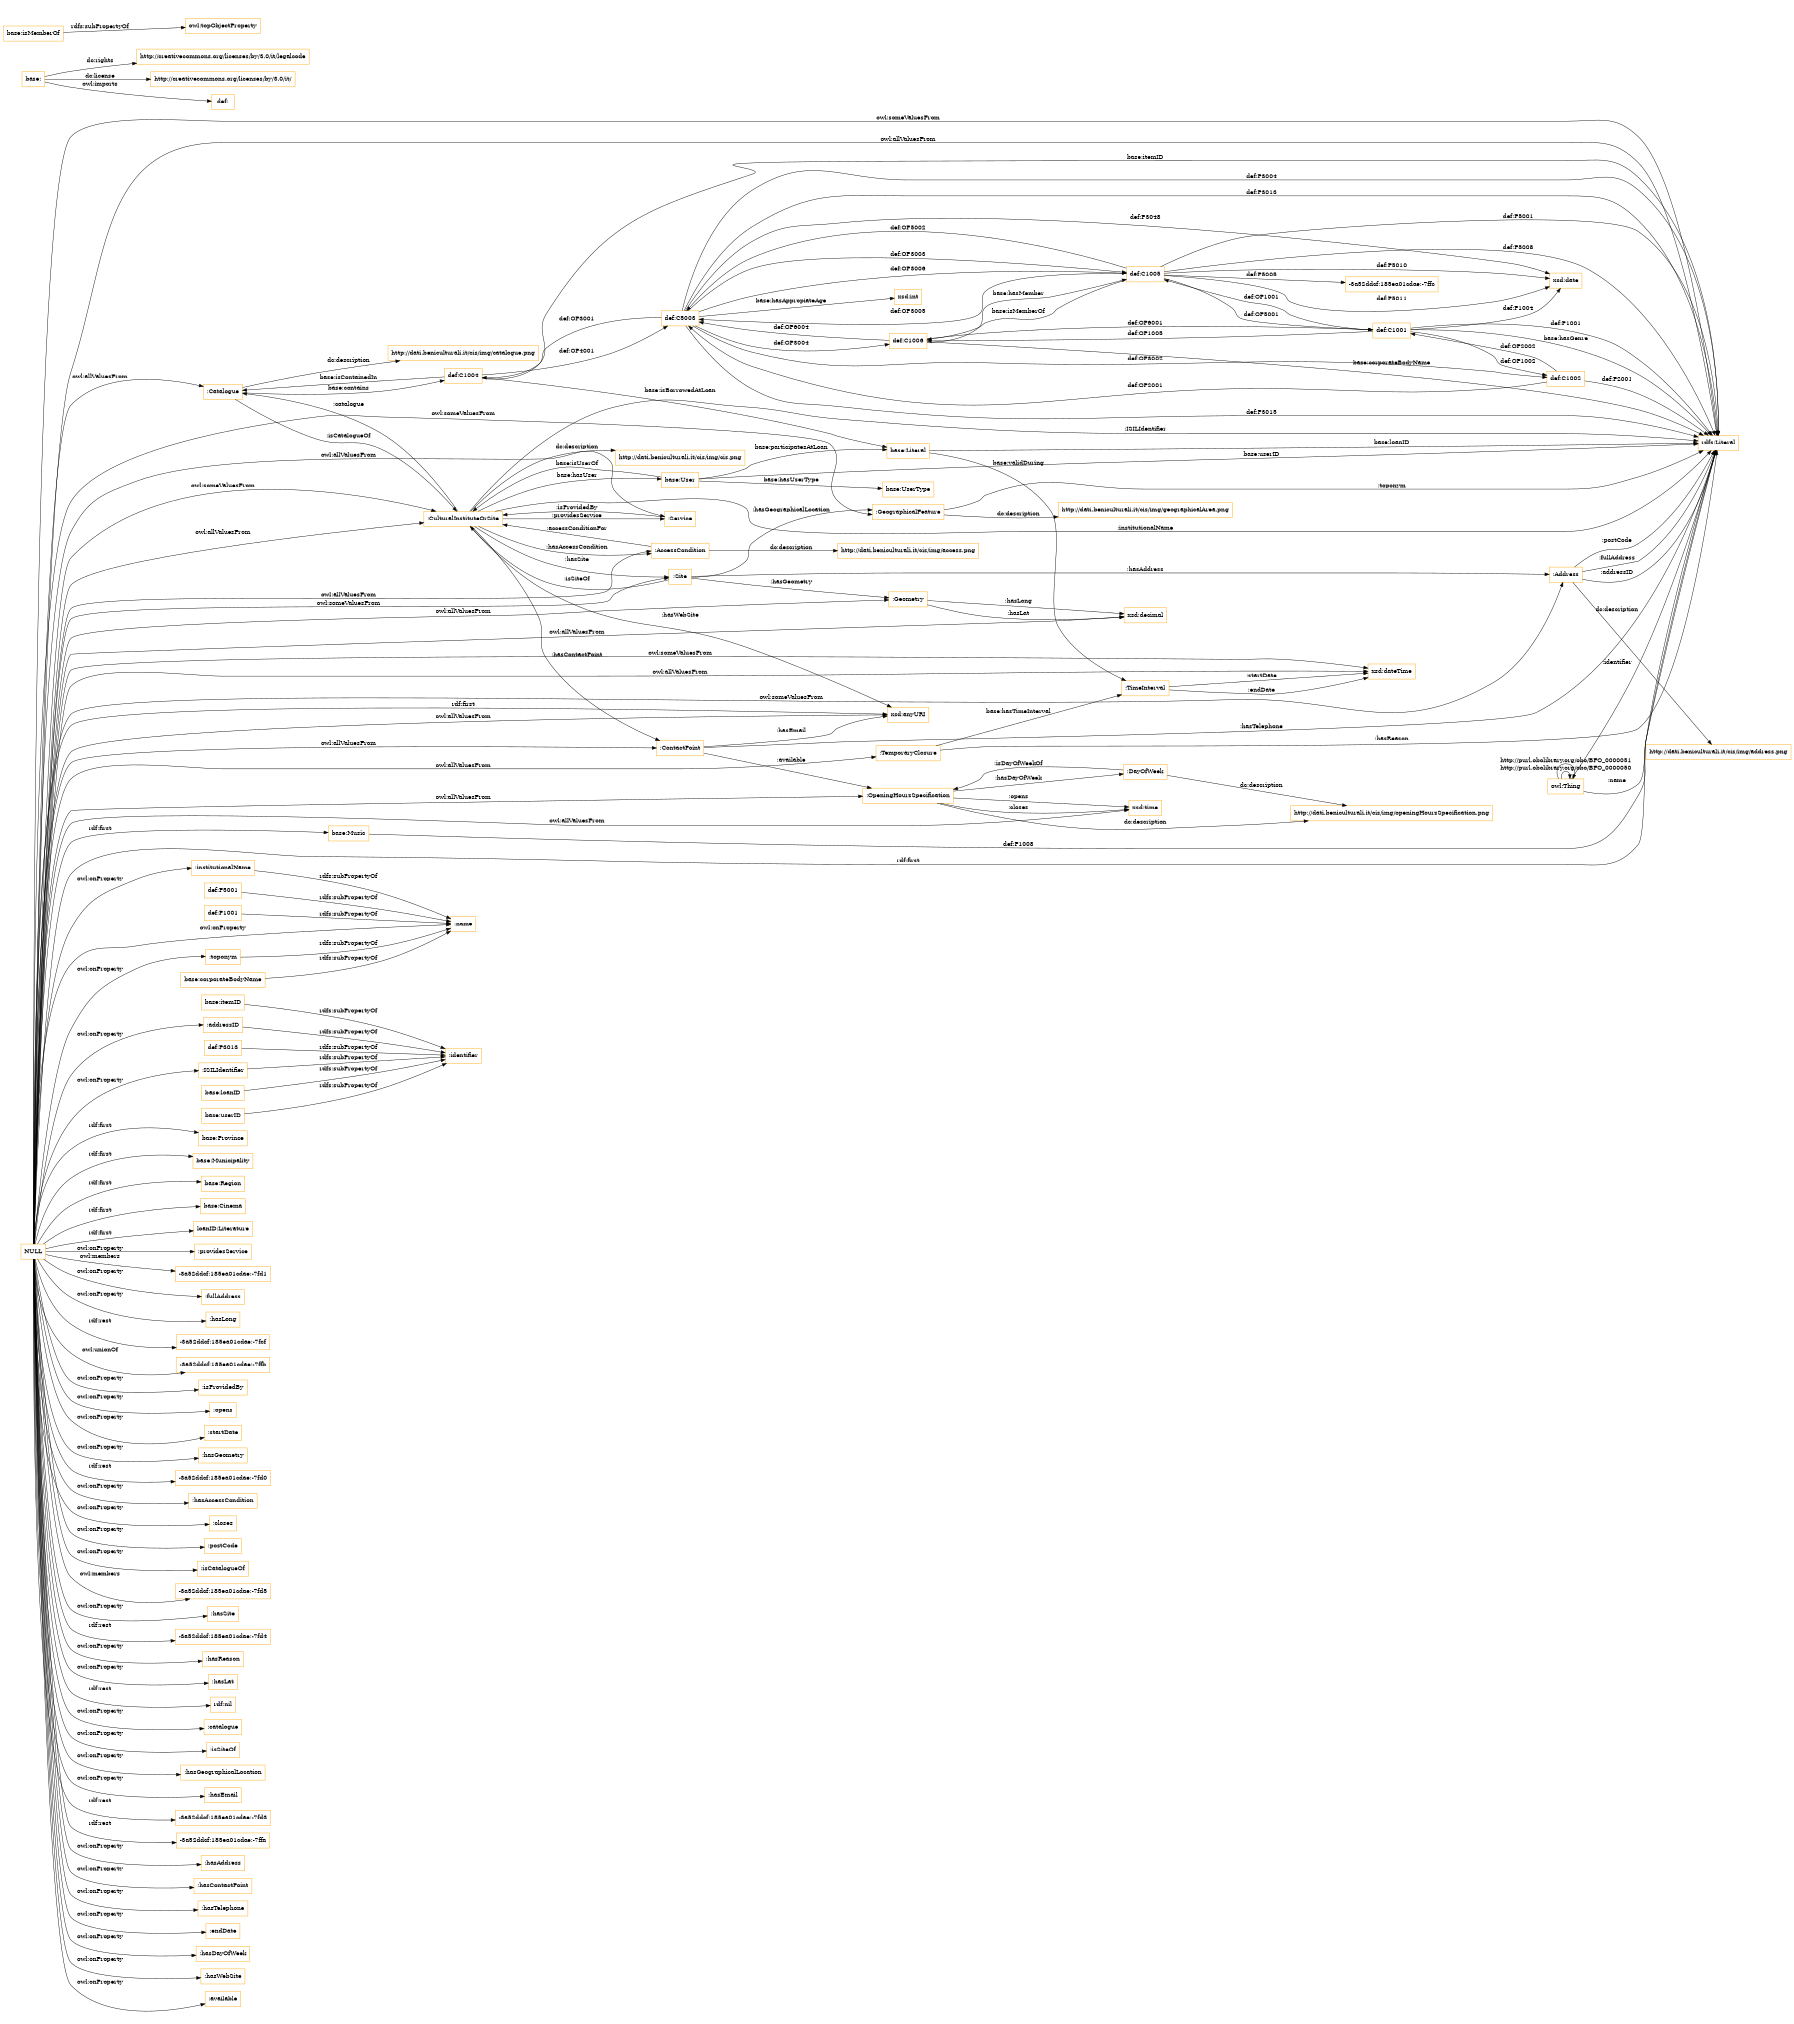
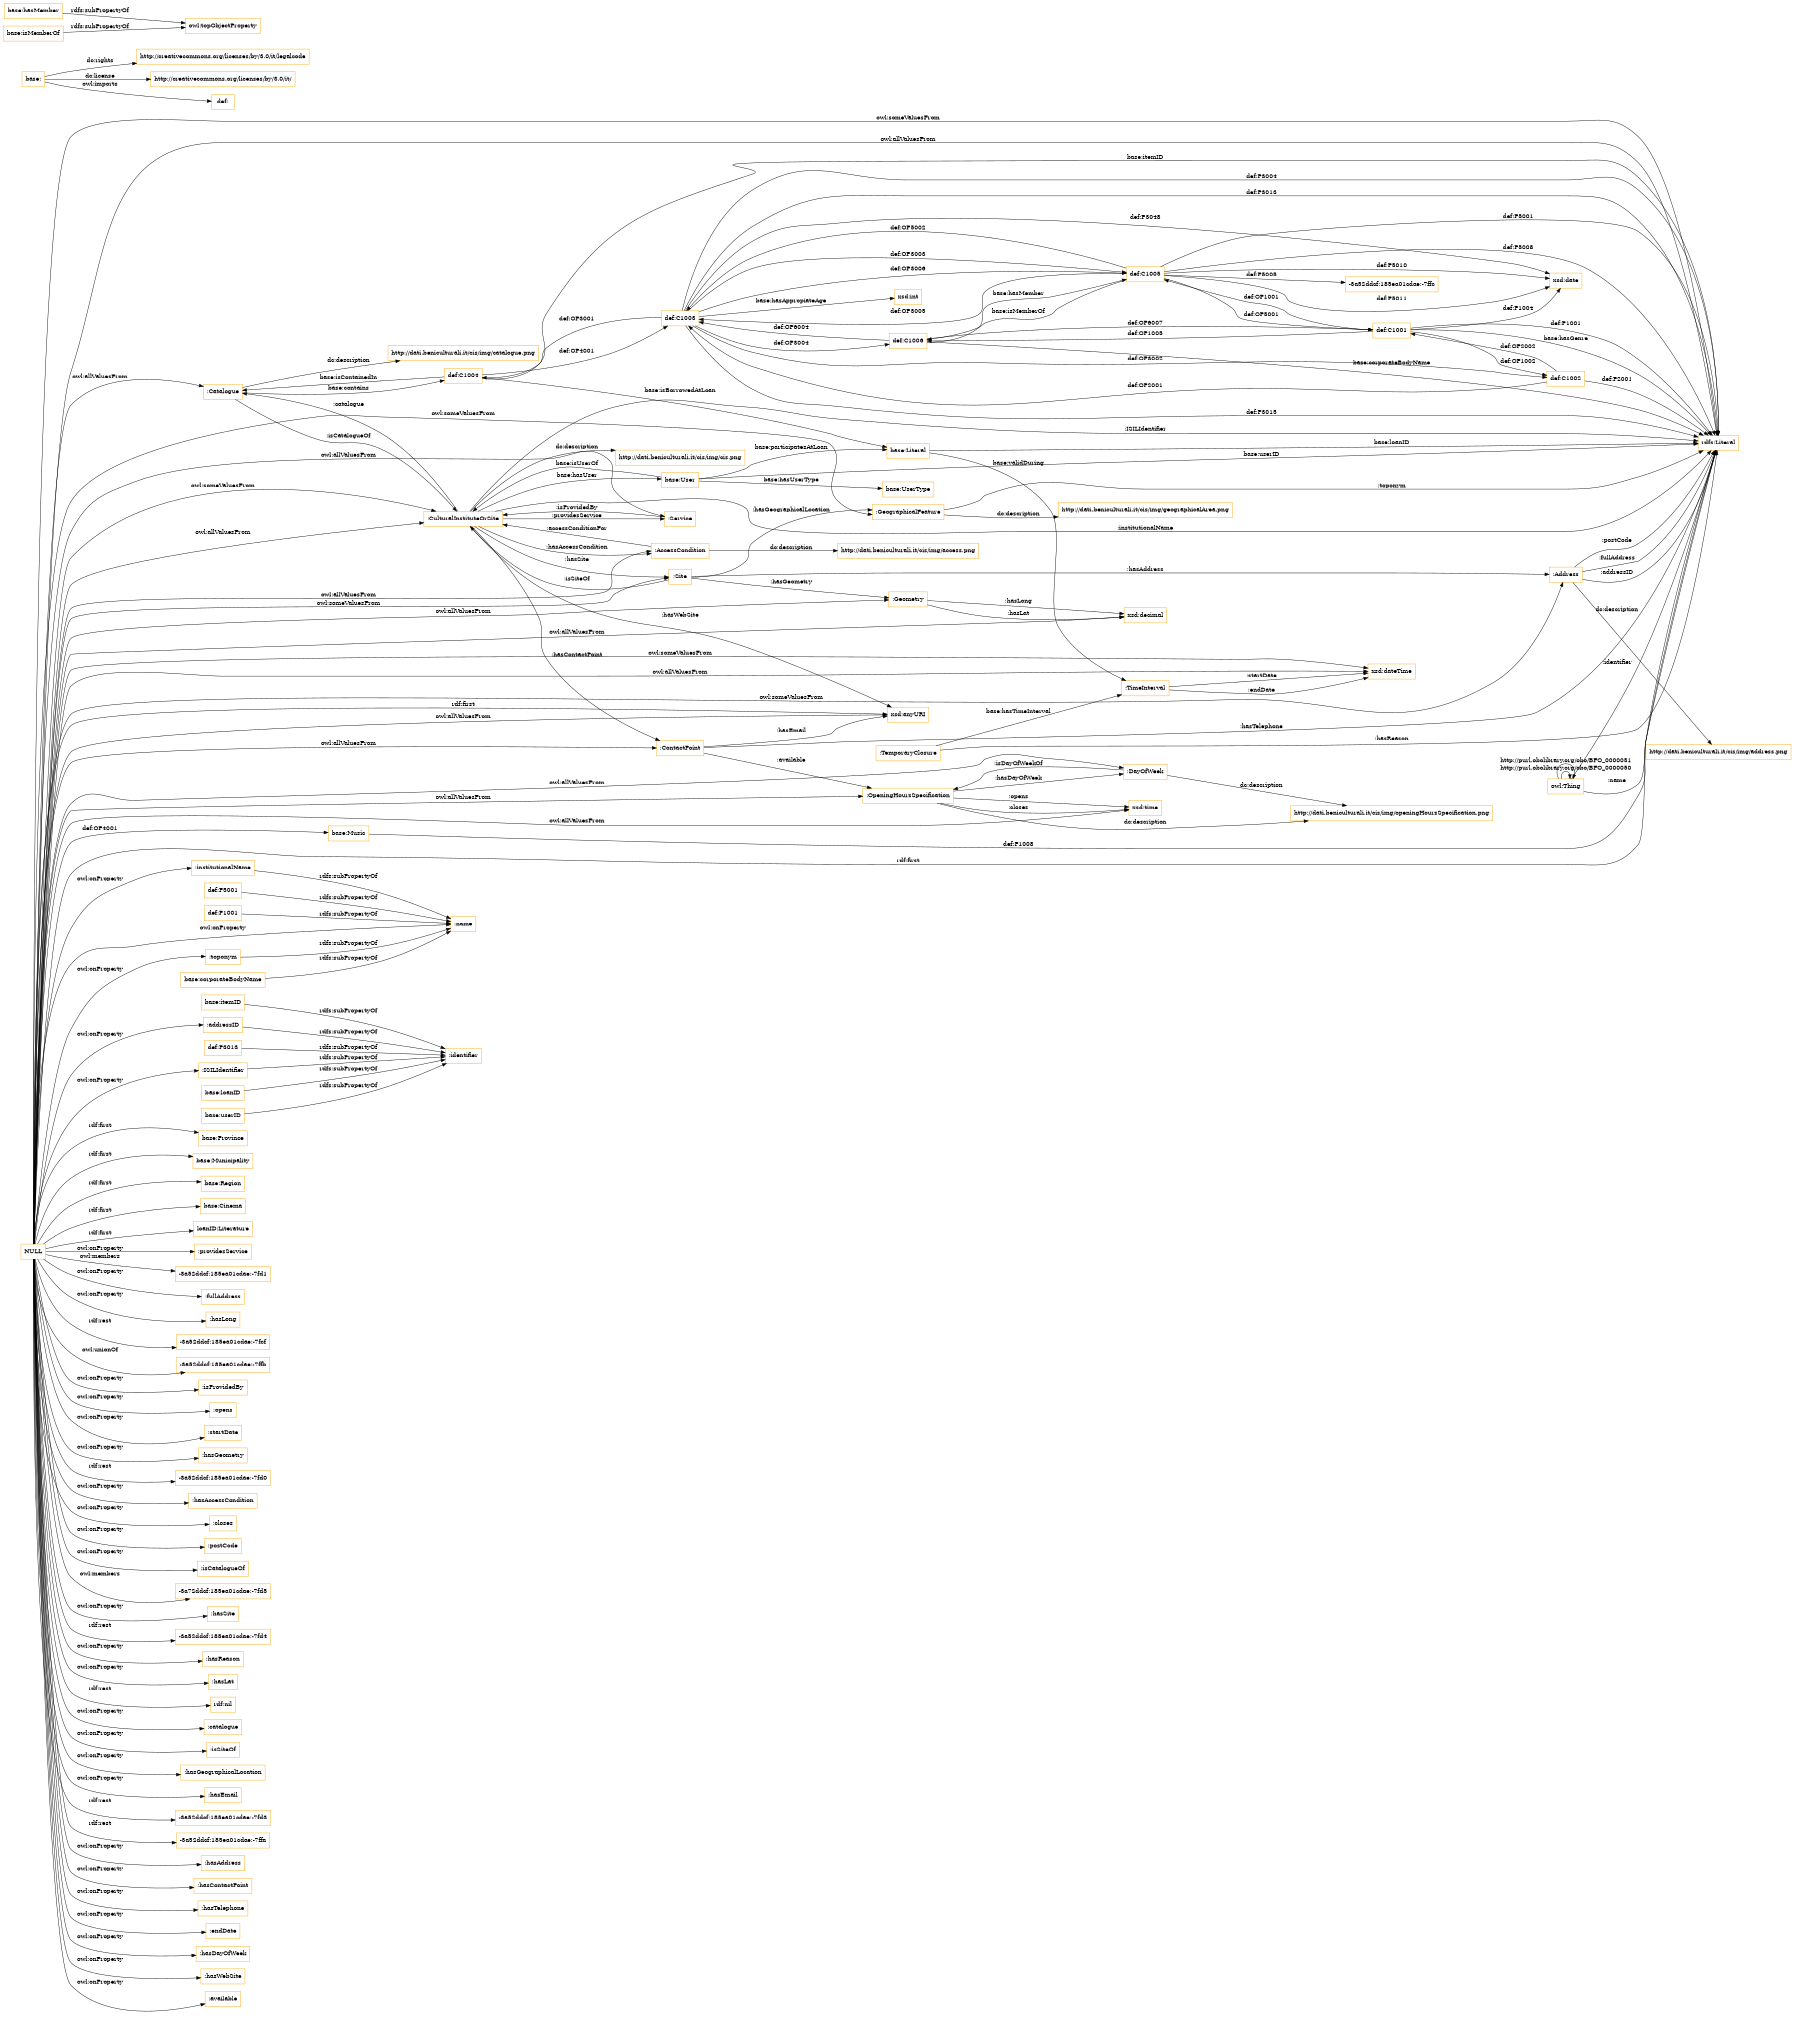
none -> (33, 11)
(680, 318) -> (680, 318)
(1145, 323) -> (1145, 323)
(236, 769) -> (374, 793)
(100, 829) -> (100, 829)
(223, 1591) -> (223, 1591)
